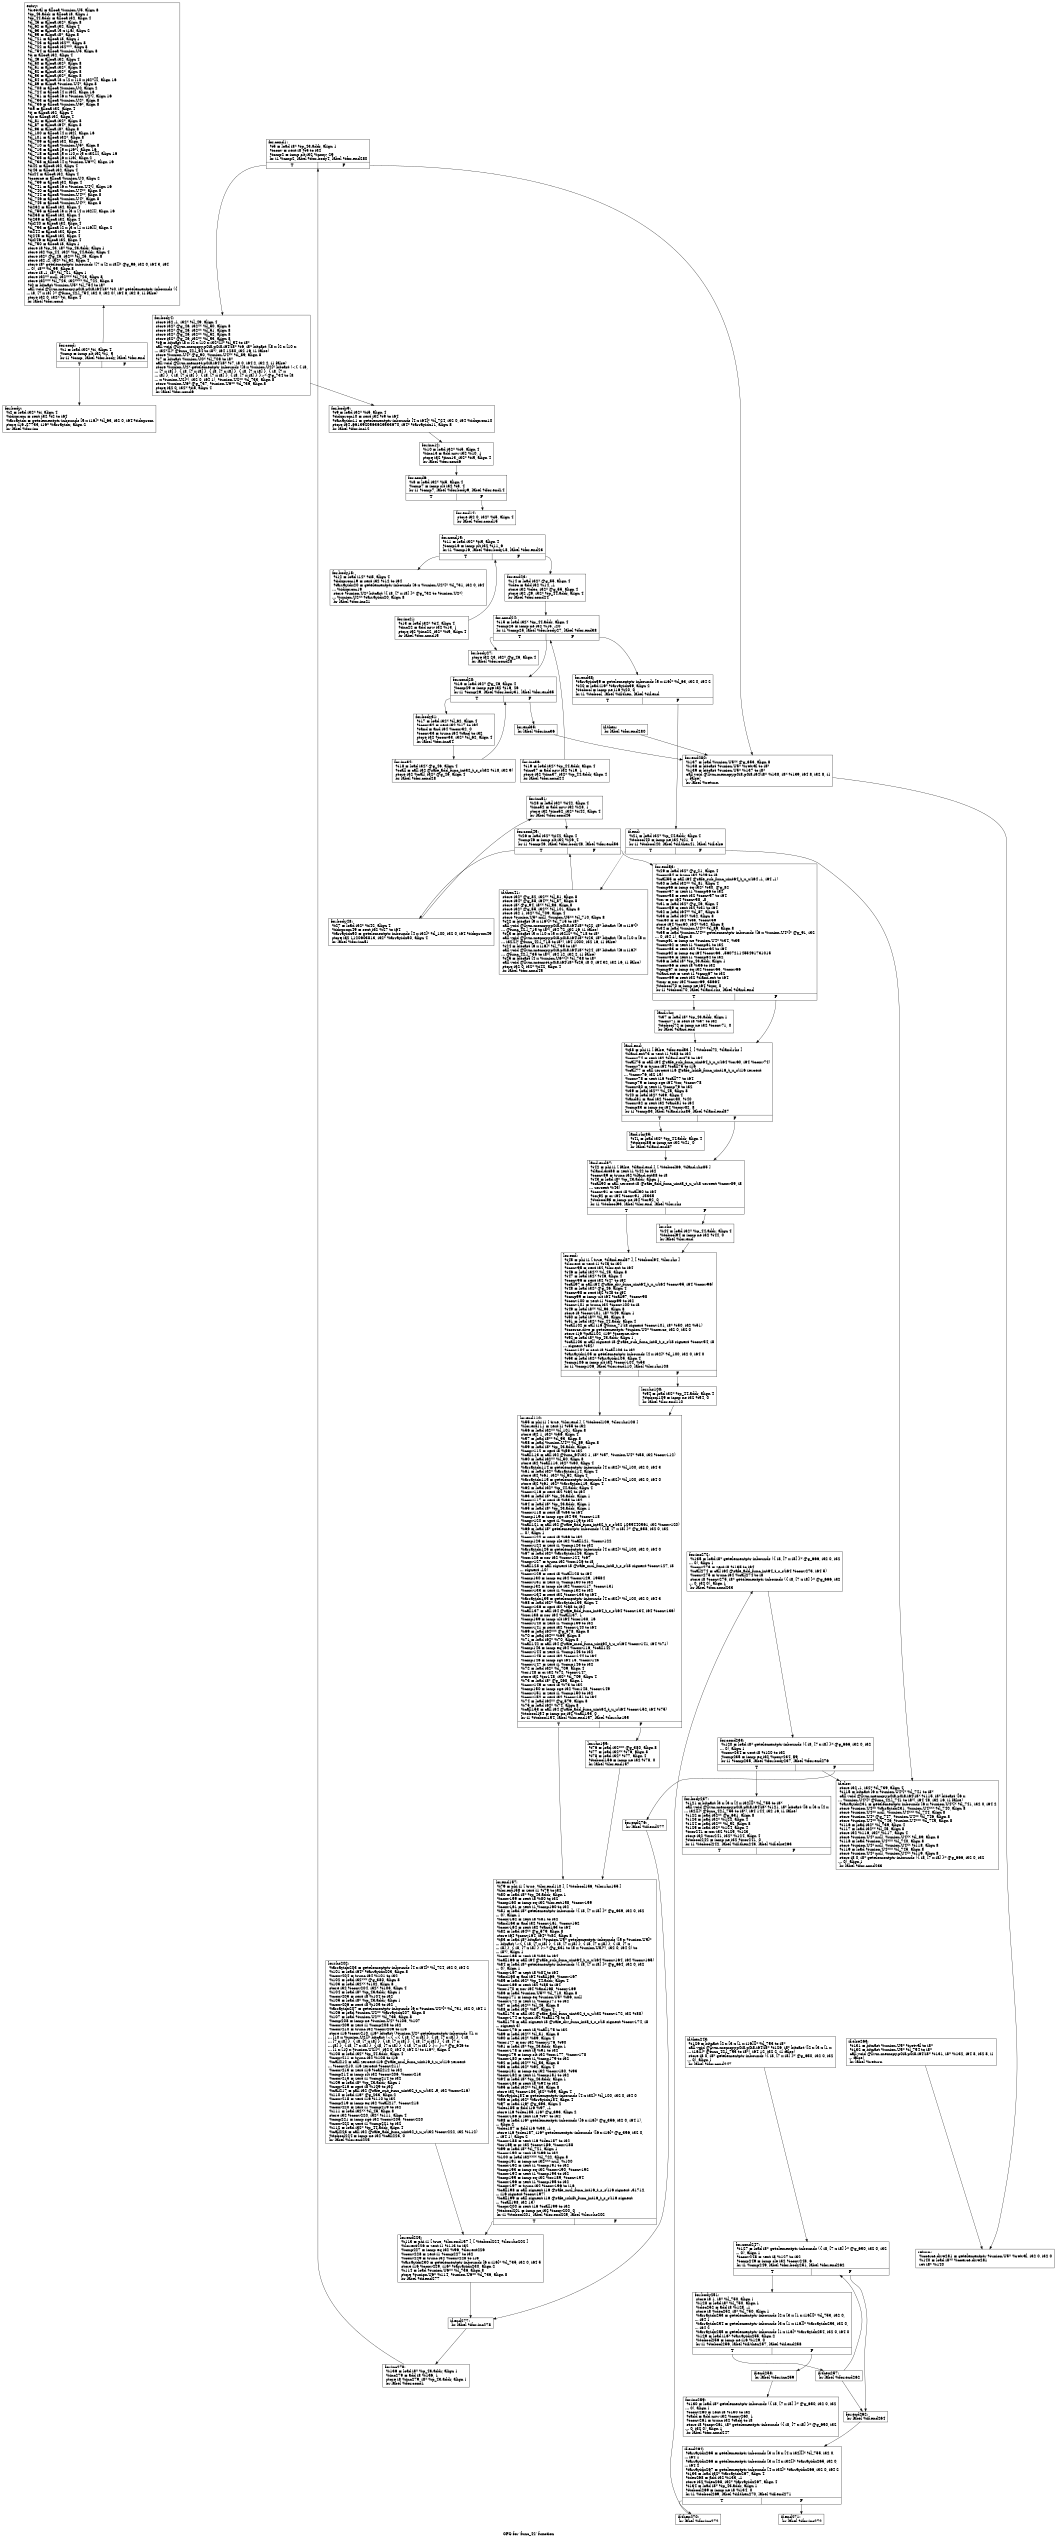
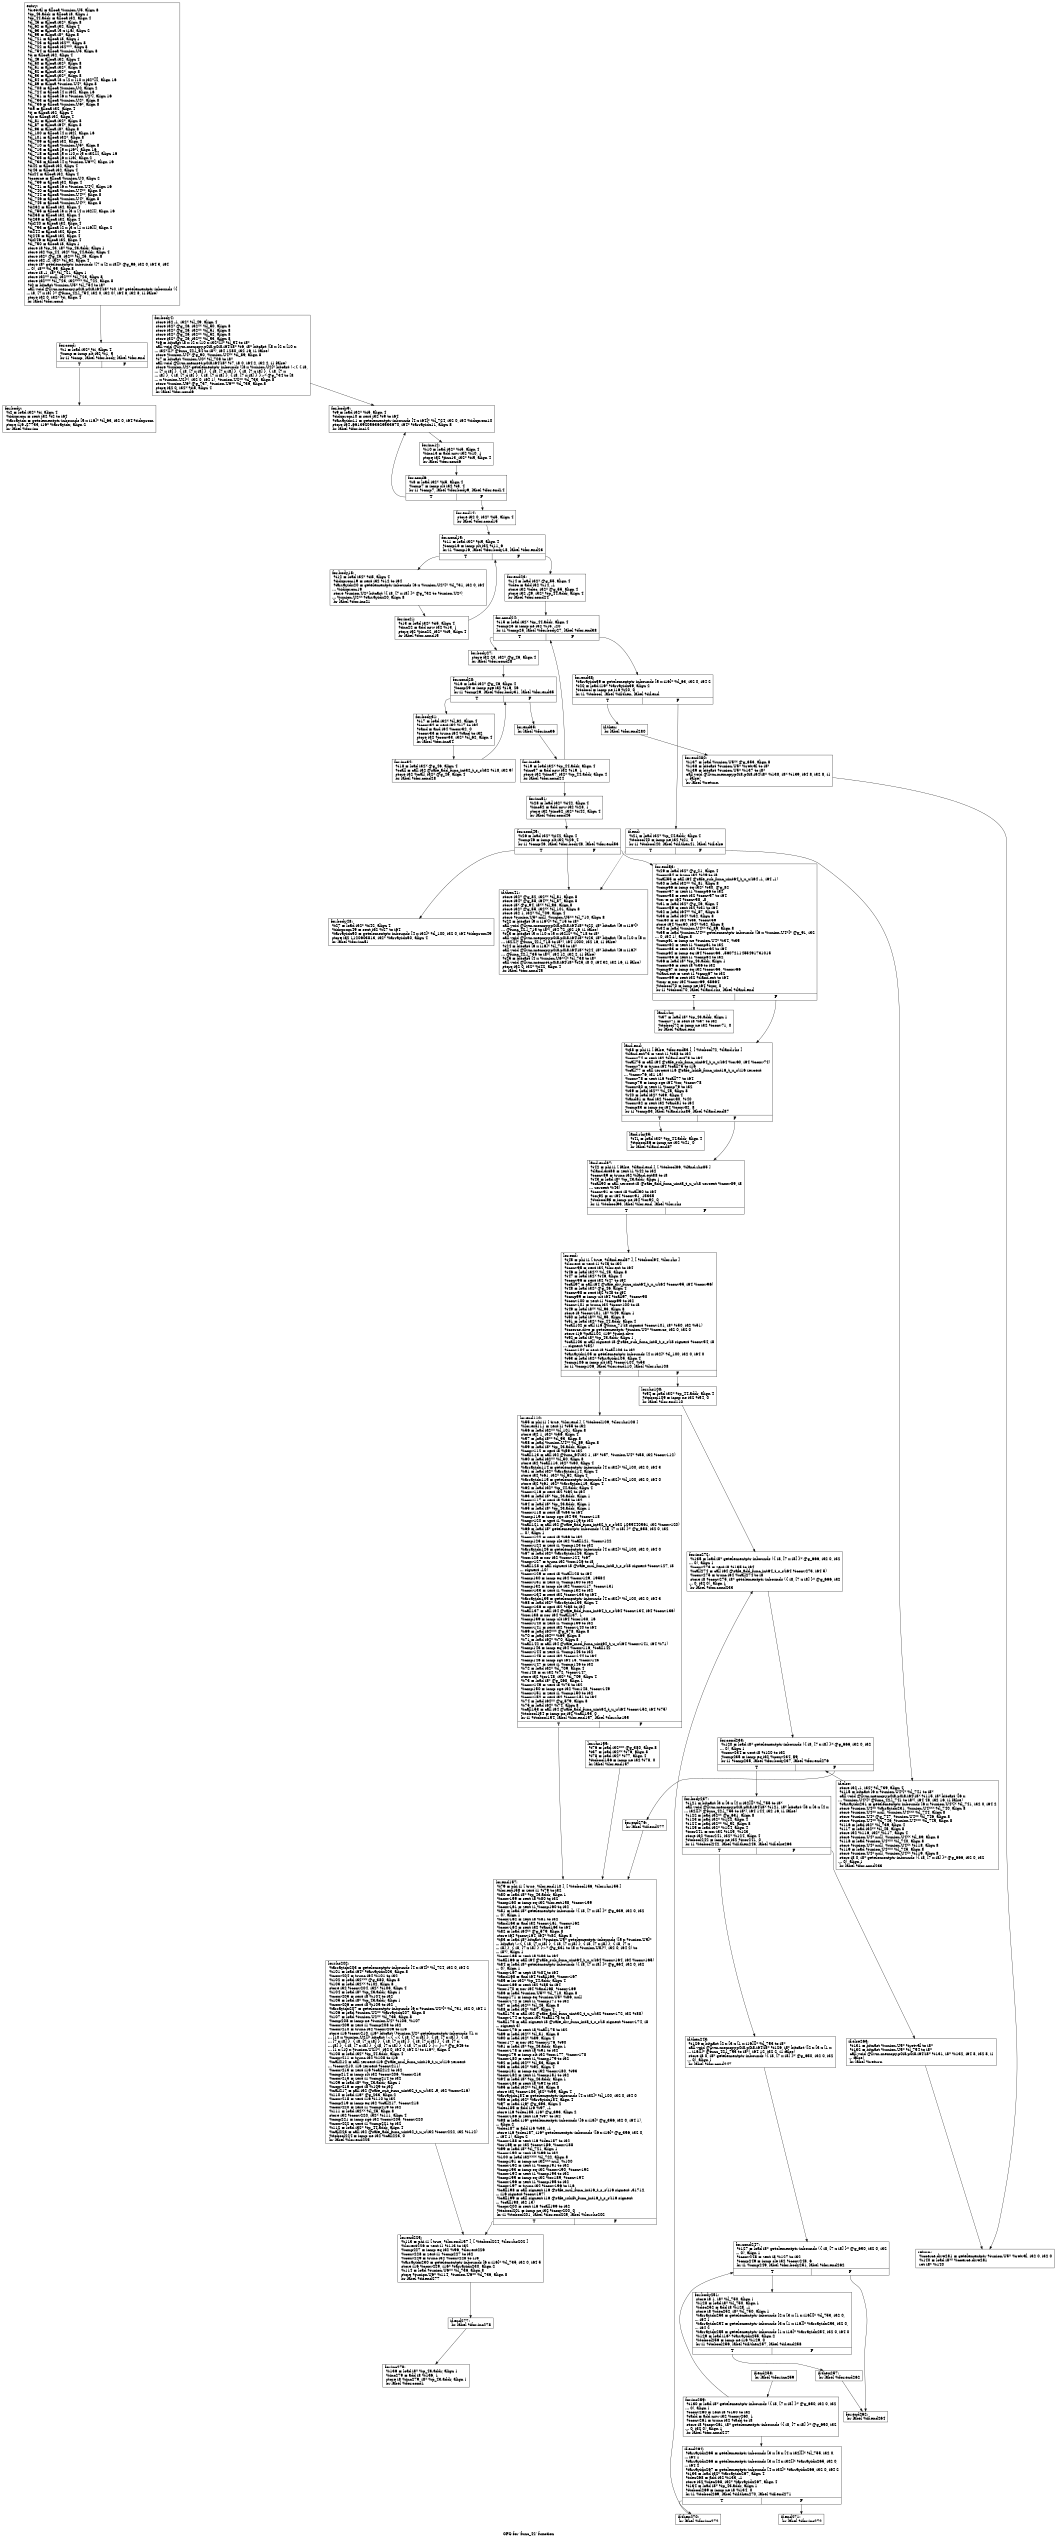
(54, 72) -> (53, 72)
(318, 154) -> none
(103, 325) -> (101, 323)
none -> (393, 469)
none -> (488, 529)
(361, 577) -> (361, 577)
none -> (421, 610)
(426, 624) -> (426, 624)
(544, 660) -> (503, 670)
none -> (610, 714)
(617, 749) -> (547, 746)
(473, 861) -> (565, 788)
(572, 873) -> (568, 871)
(687, 883) -> (687, 883)
(695, 1037) -> none
(644, 1075) -> (644, 1075)
(666, 1154) -> none
(695, 1233) -> none
(601, 1334) -> (599, 1334)
(672, 1409) -> (718, 1477)
(640, 1733) -> none
(618, 1752) -> (618, 1752)
(831, 1776) -> (836, 1777)
none -> (869, 1944)
none -> (730, 1945)
(532, 1981) -> (531, 1981)
(669, 2123) -> (636, 1854)
(862, 2323) -> (681, 2329)
(808, 2364) -> none
(844, 2435) -> (761, 2440)
